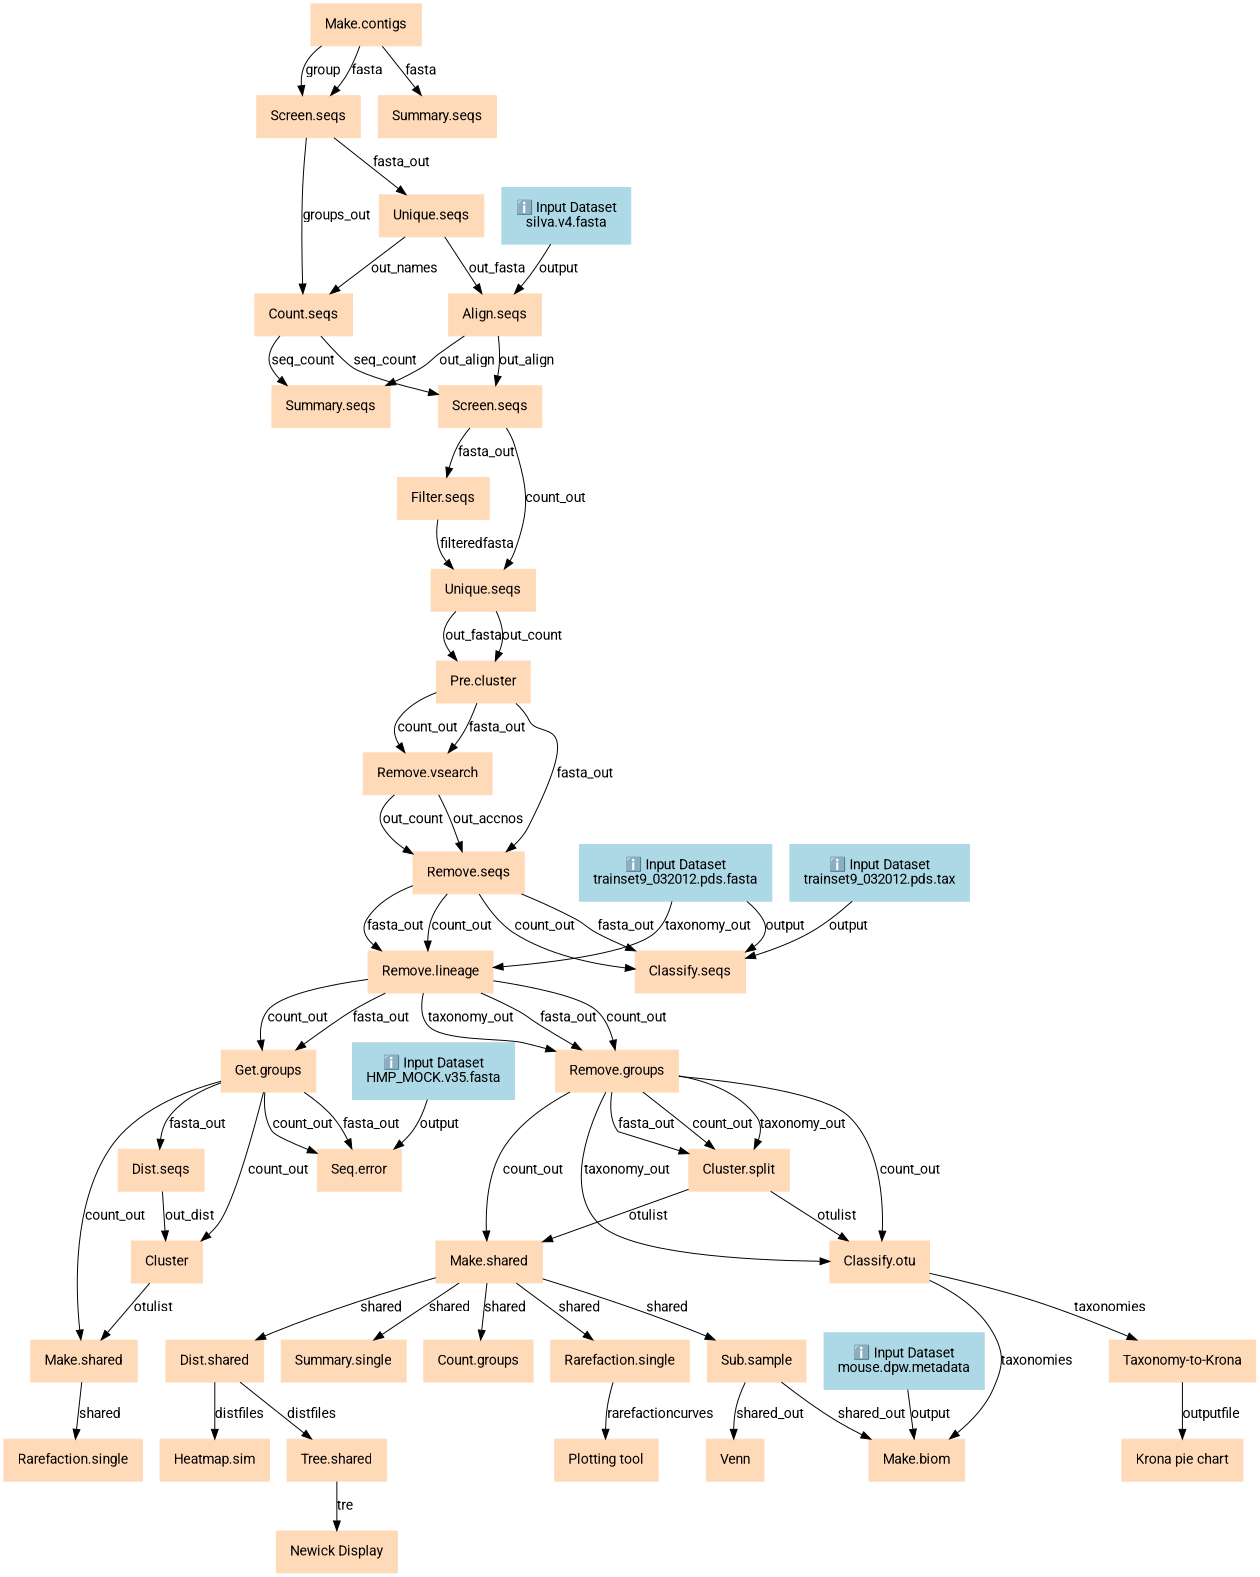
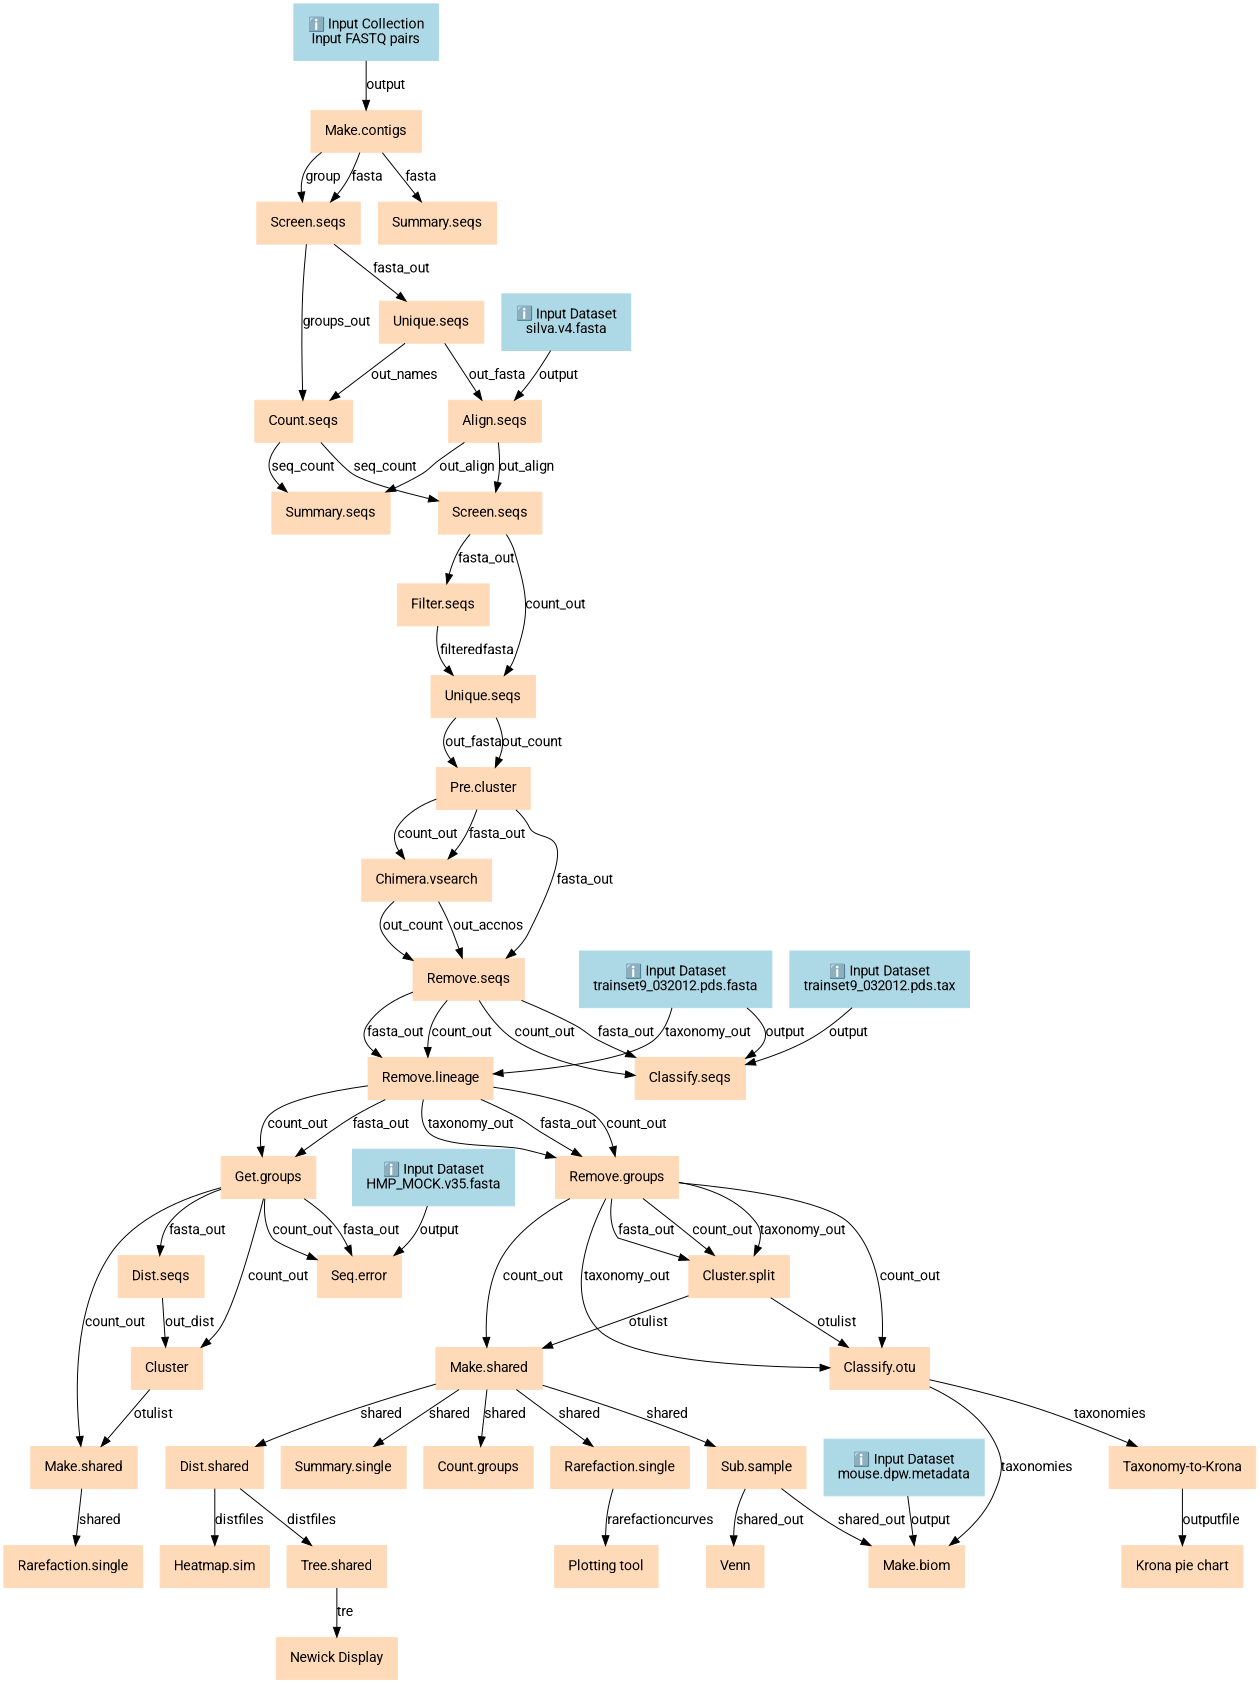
none -> (366, 32)
(428, 774) -> (427, 880)
